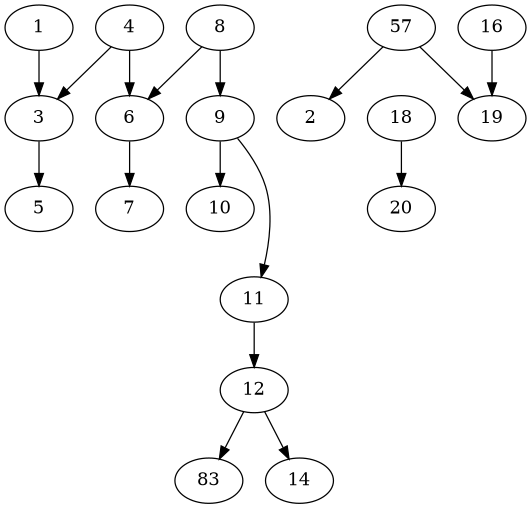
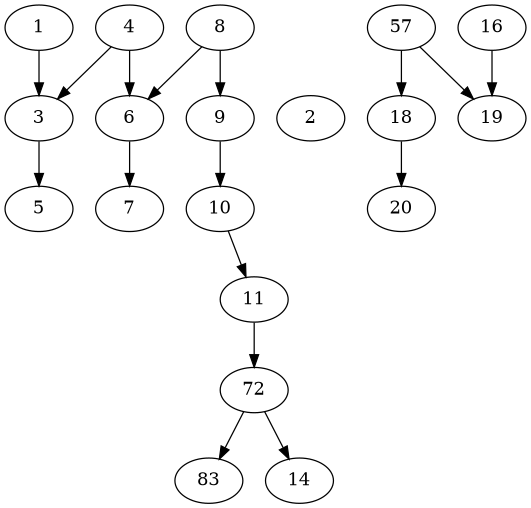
(361, 68) -> (401, 67)
(268, 198) -> (235, 248)
(254, 390) -> (254, 390)
